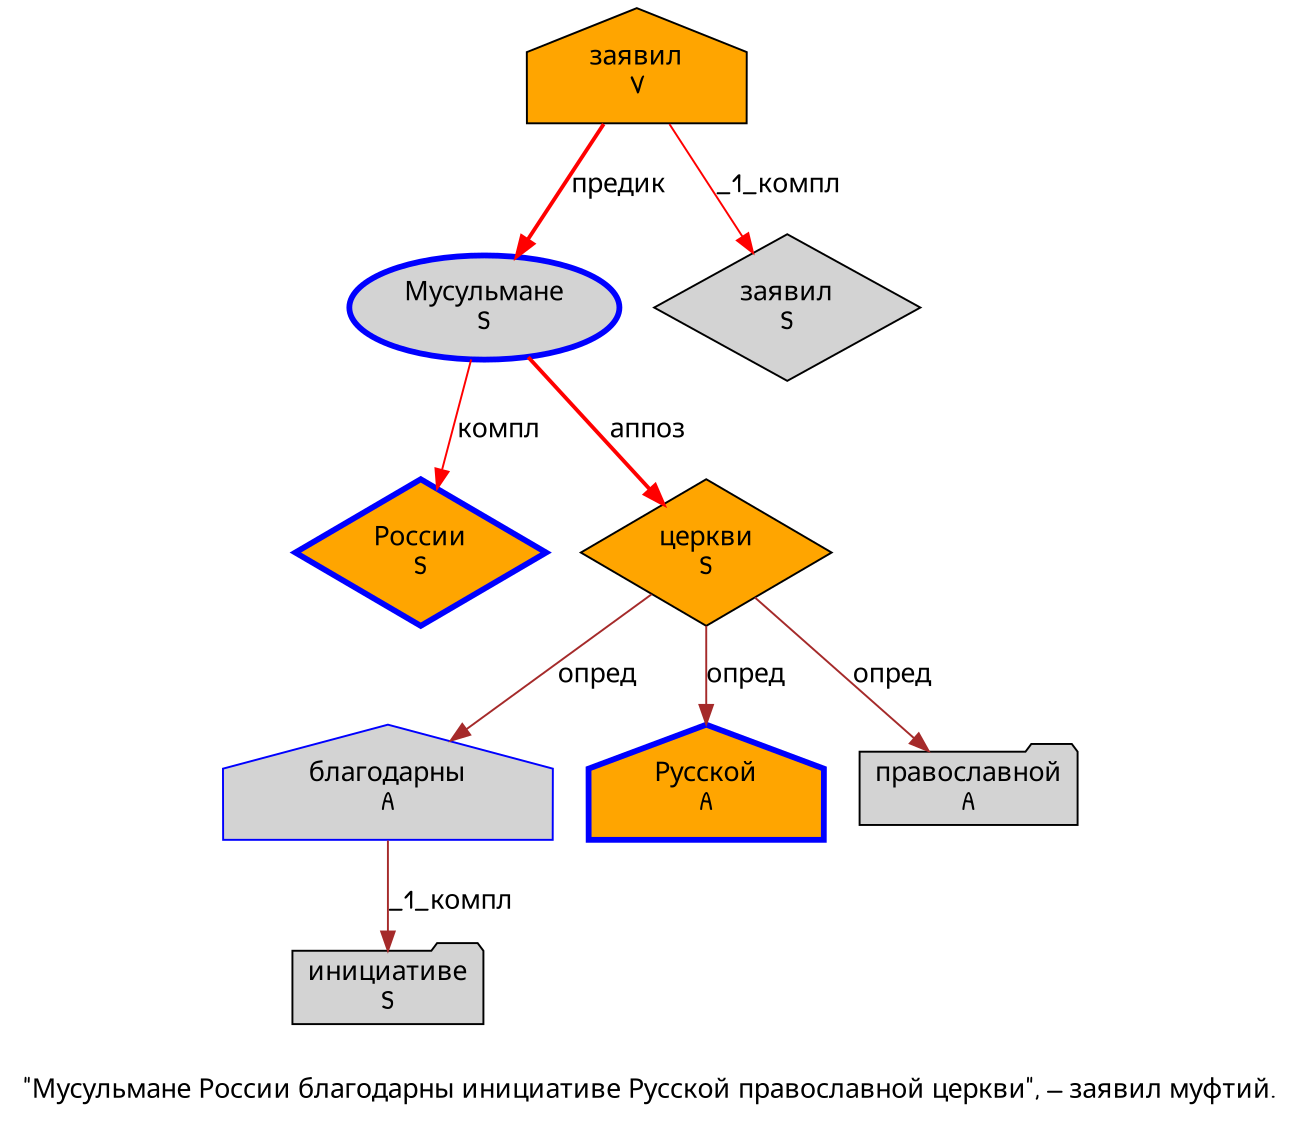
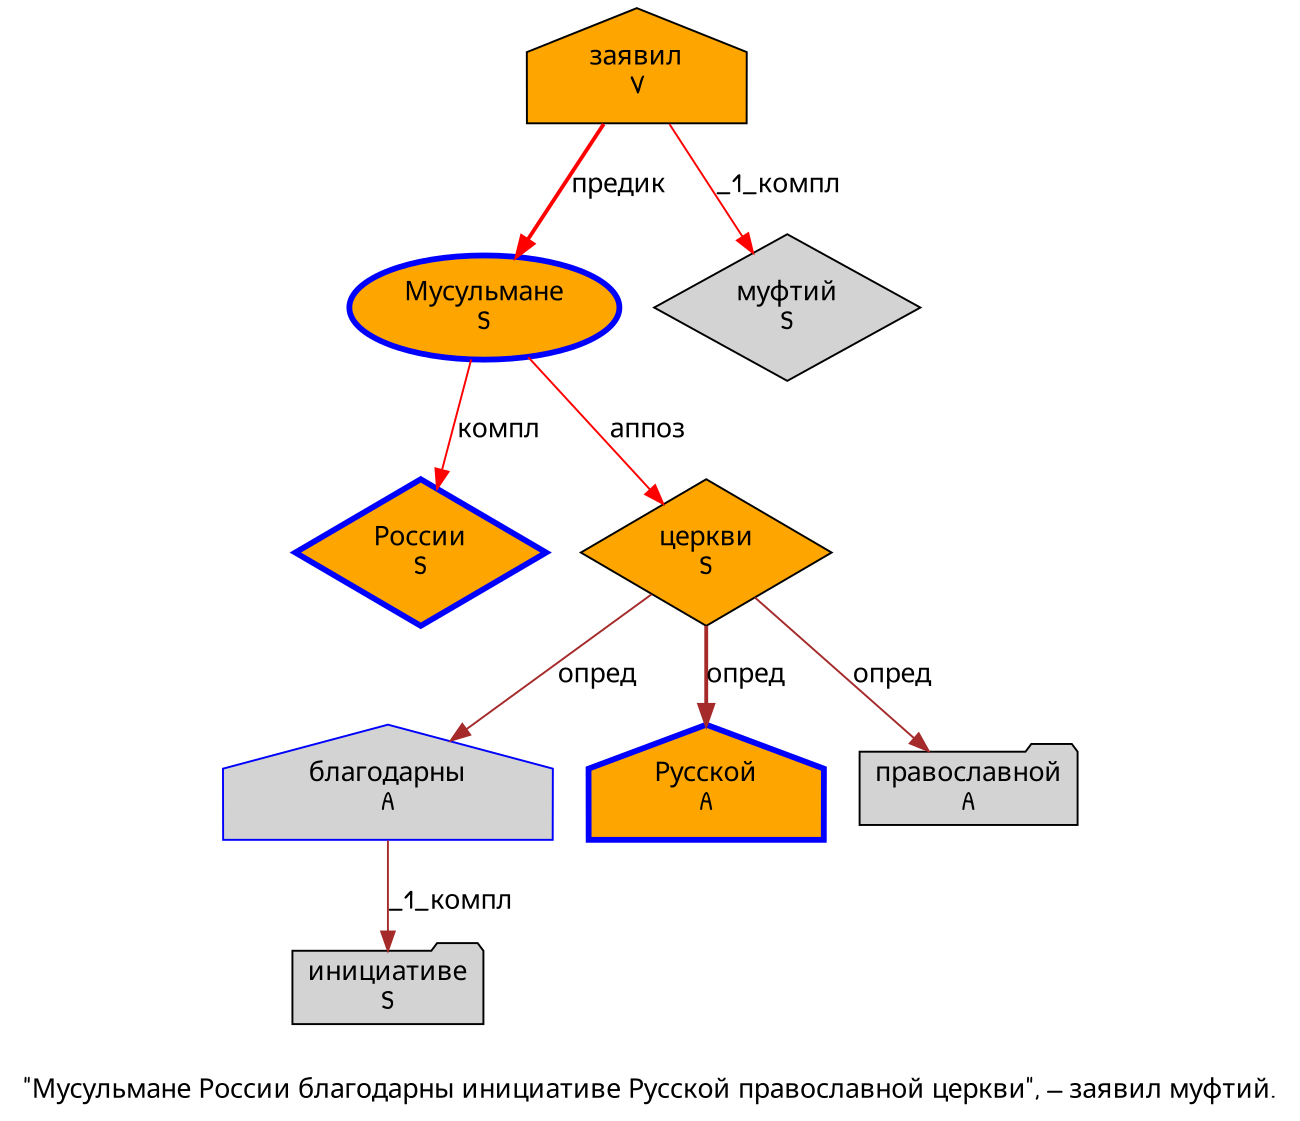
(484, 308) -> (484, 308)
(787, 308) -> (787, 308)
(589, 423) -> (589, 423)
(706, 665) -> (706, 665)
